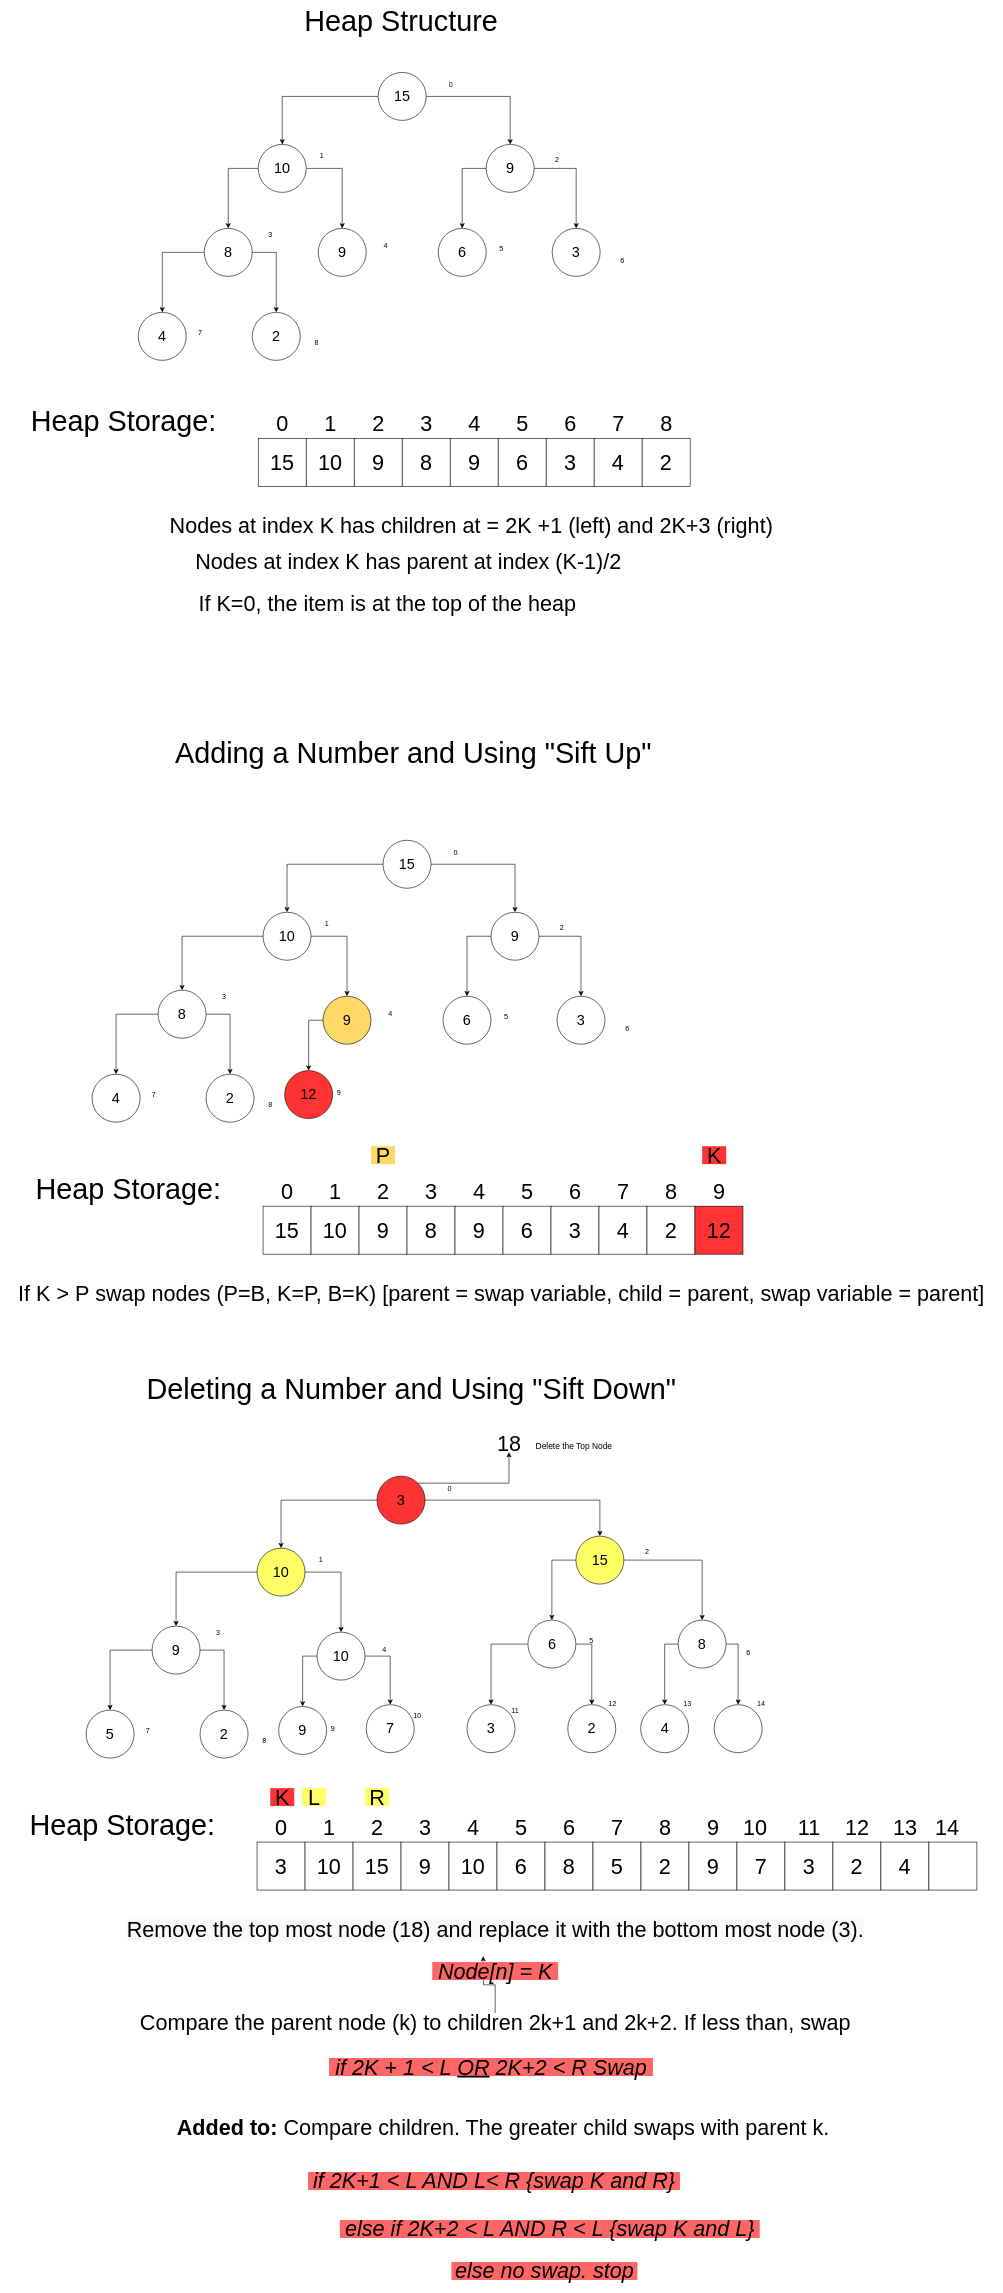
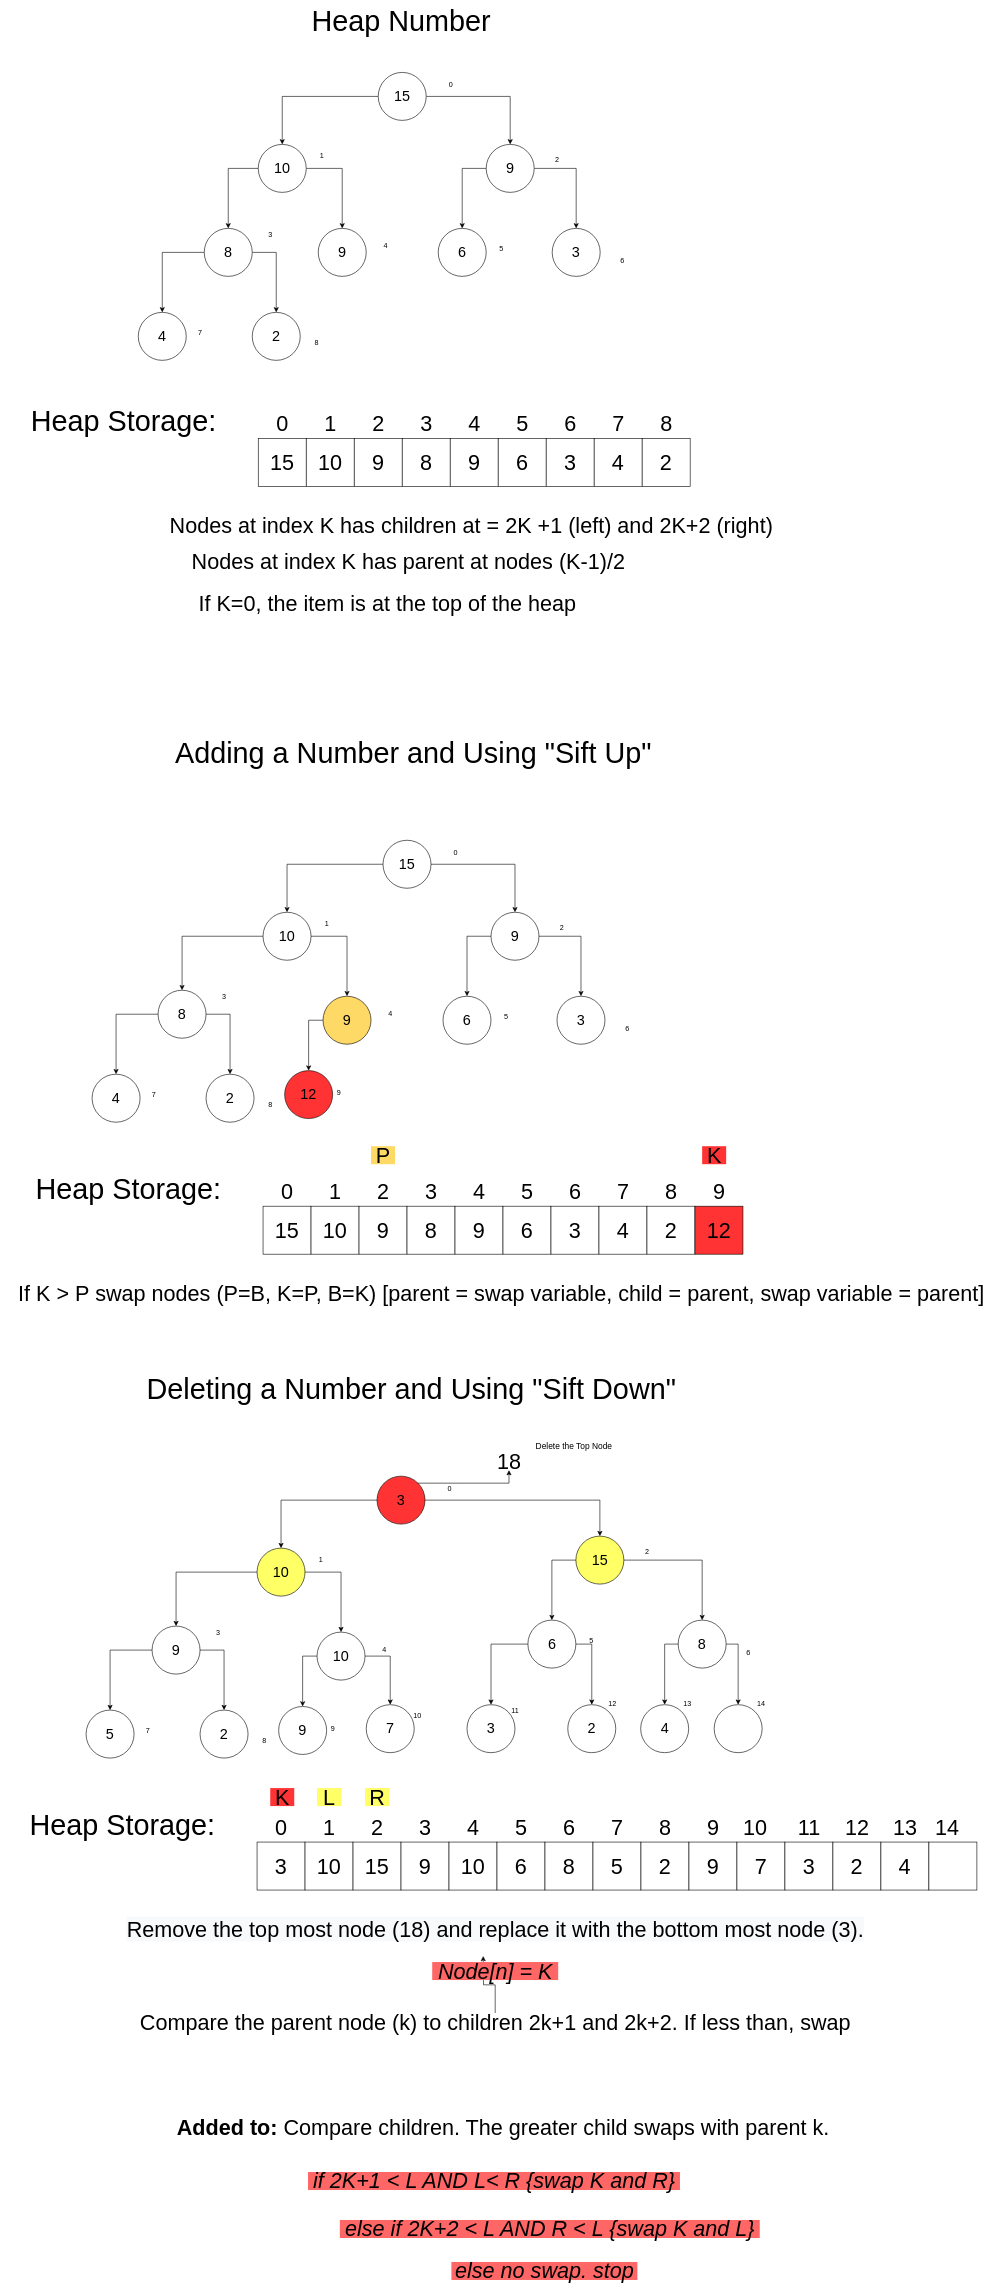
(401, 21) -> (401, 21)
(472, 525) -> (472, 525)
(409, 561) -> (409, 561)
(509, 1443) -> (509, 1461)
(314, 1797) -> (329, 1797)
(491, 2067) -> none
